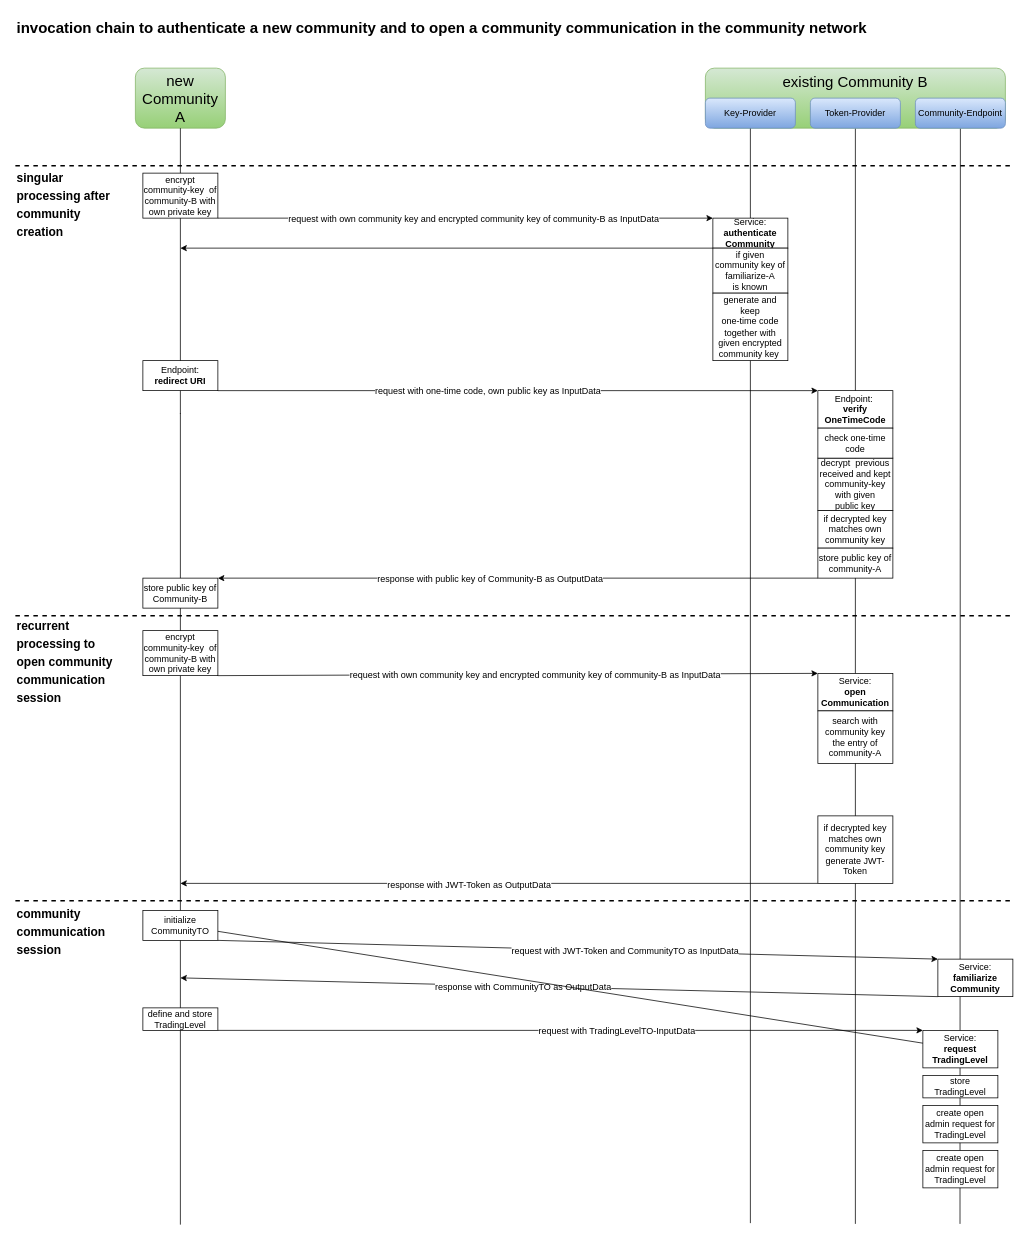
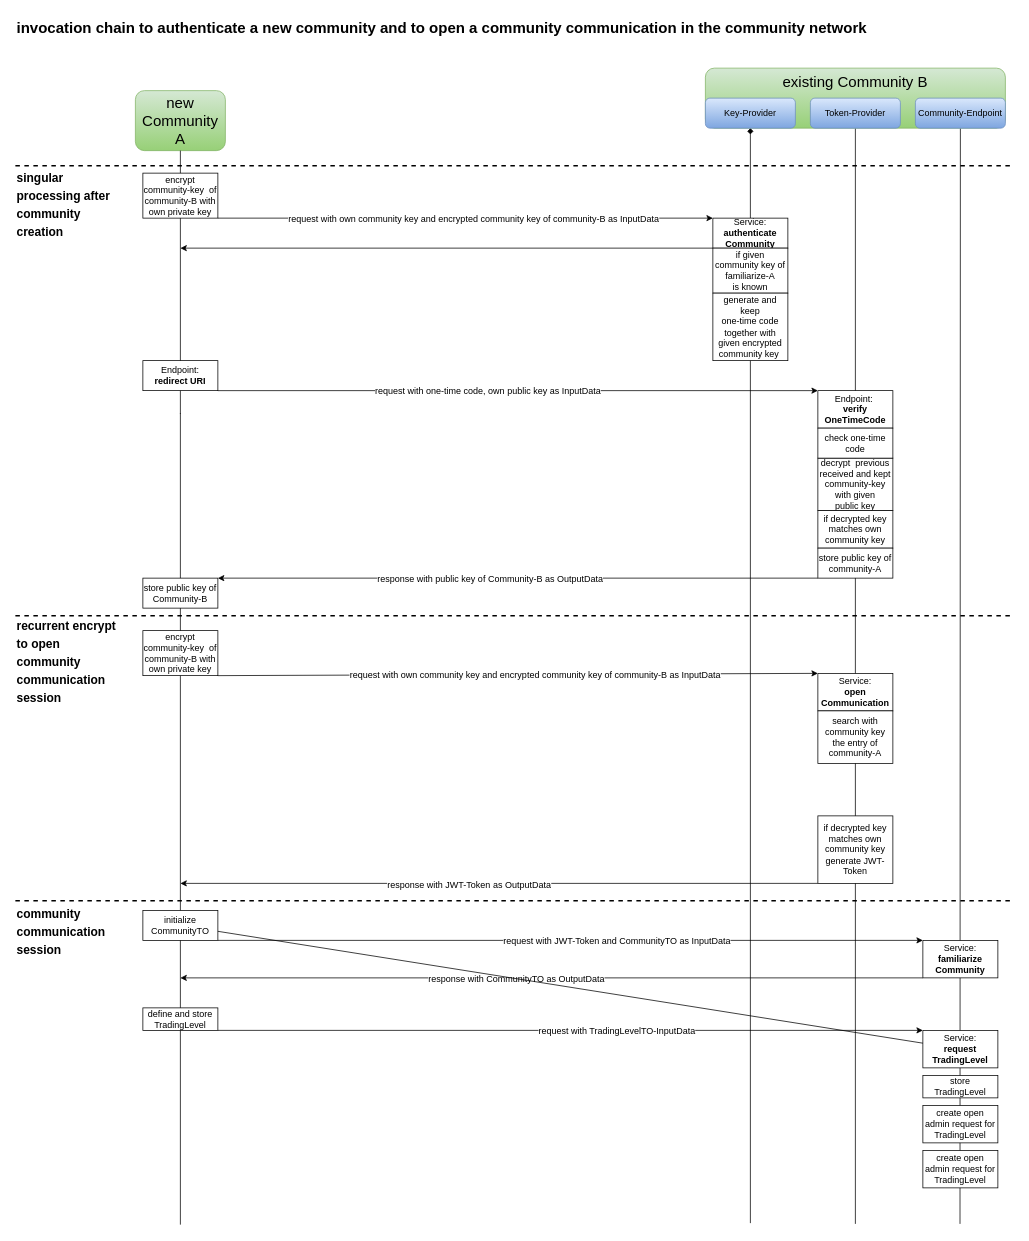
(180, 98) -> (180, 120)
(750, 131) -> (750, 134)
(69, 660) -> (69, 660)
(975, 978) -> (960, 959)
